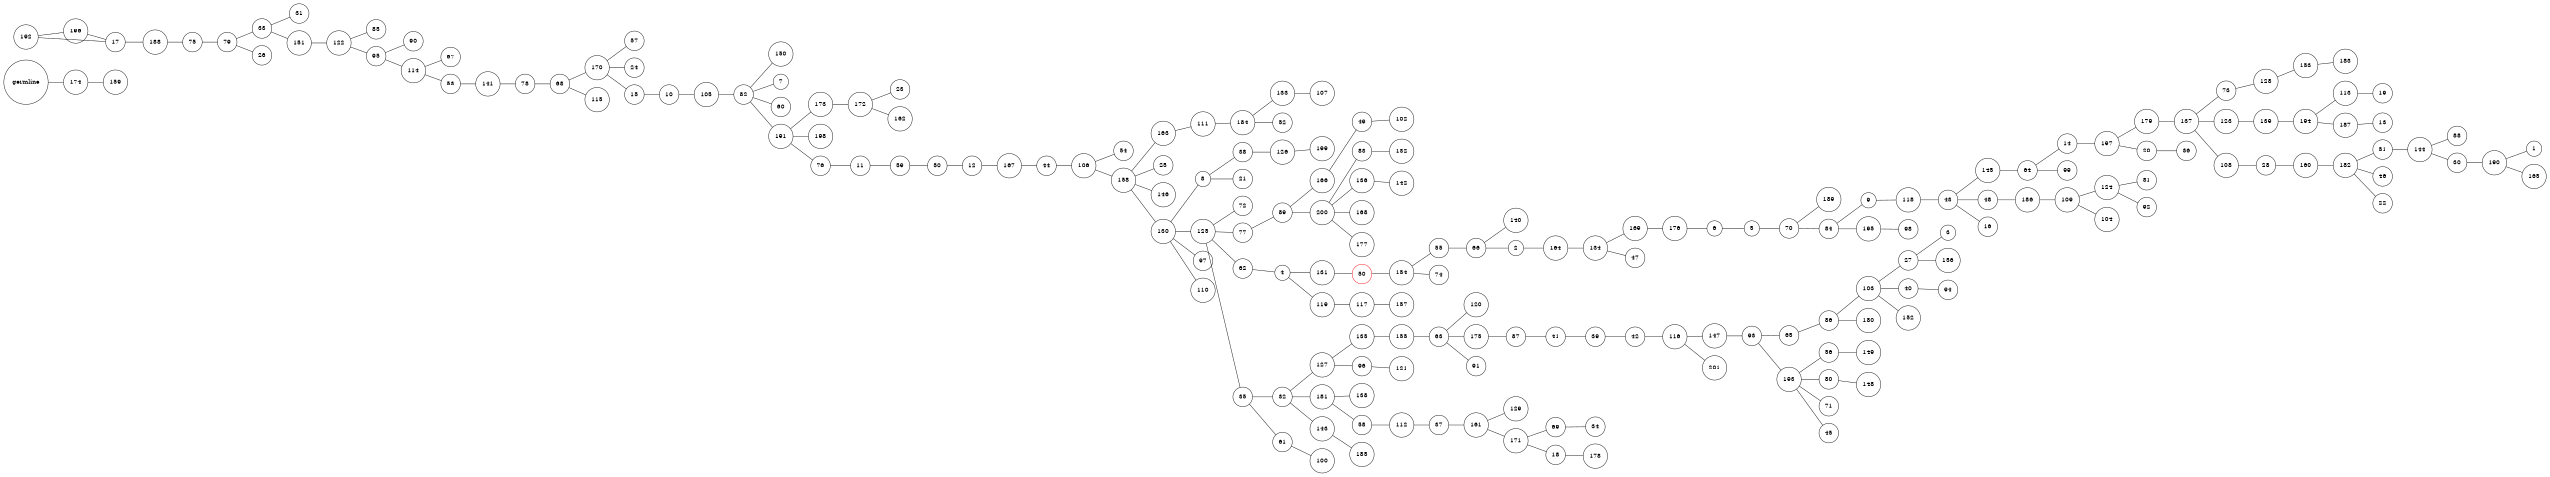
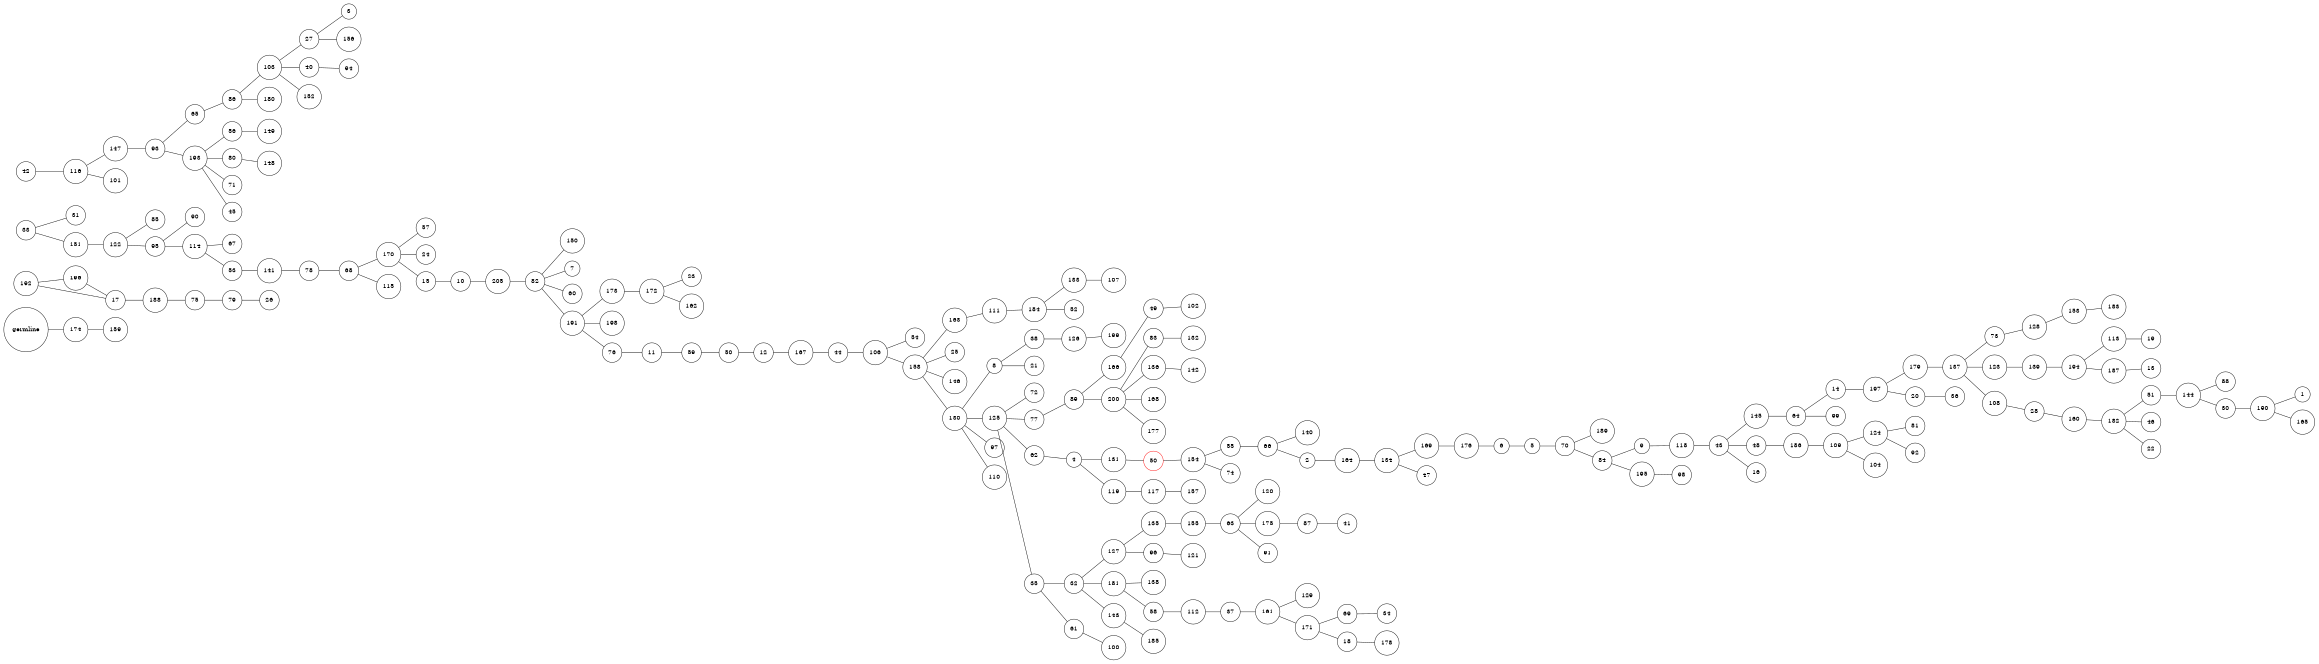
(245, 35) -> none
(706, 95) -> (498, 281)
(1595, 337) -> none
(1715, 368) -> (115, 181)
